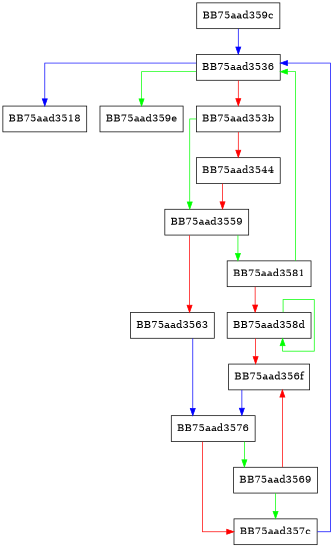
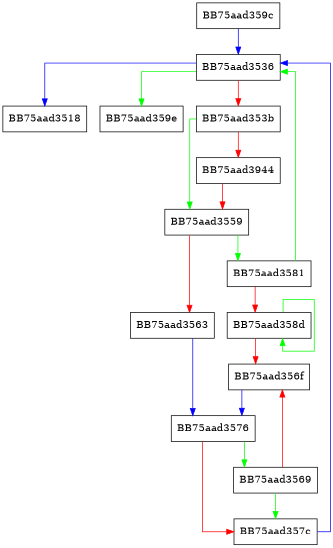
(238, 171) -> (238, 171)
